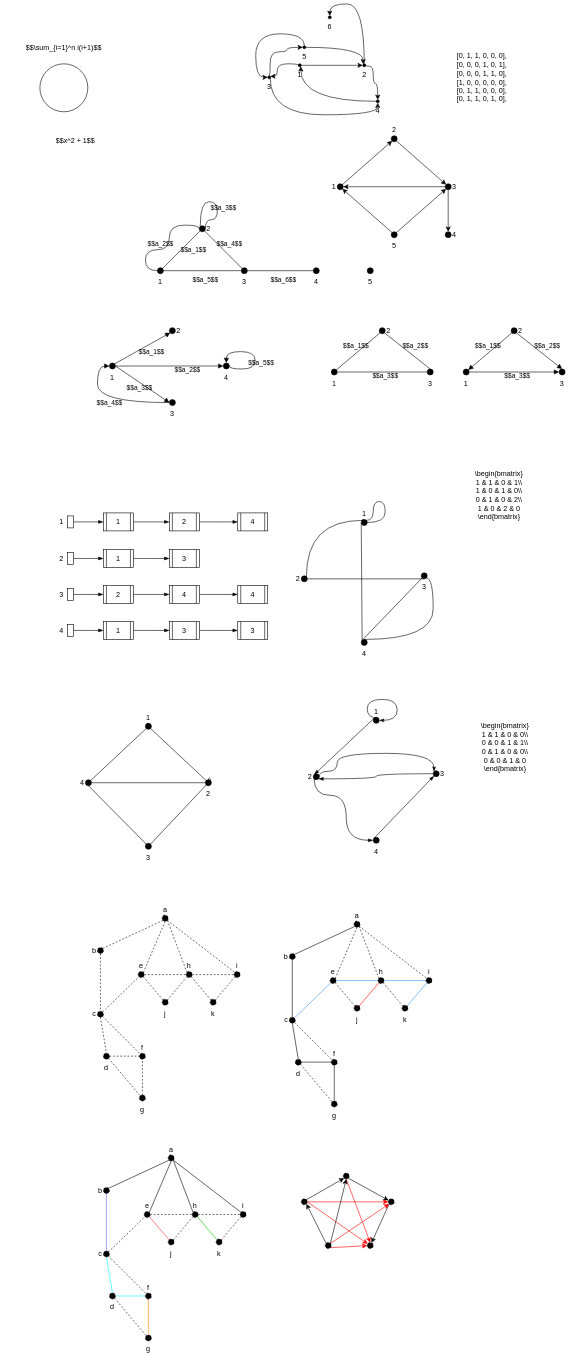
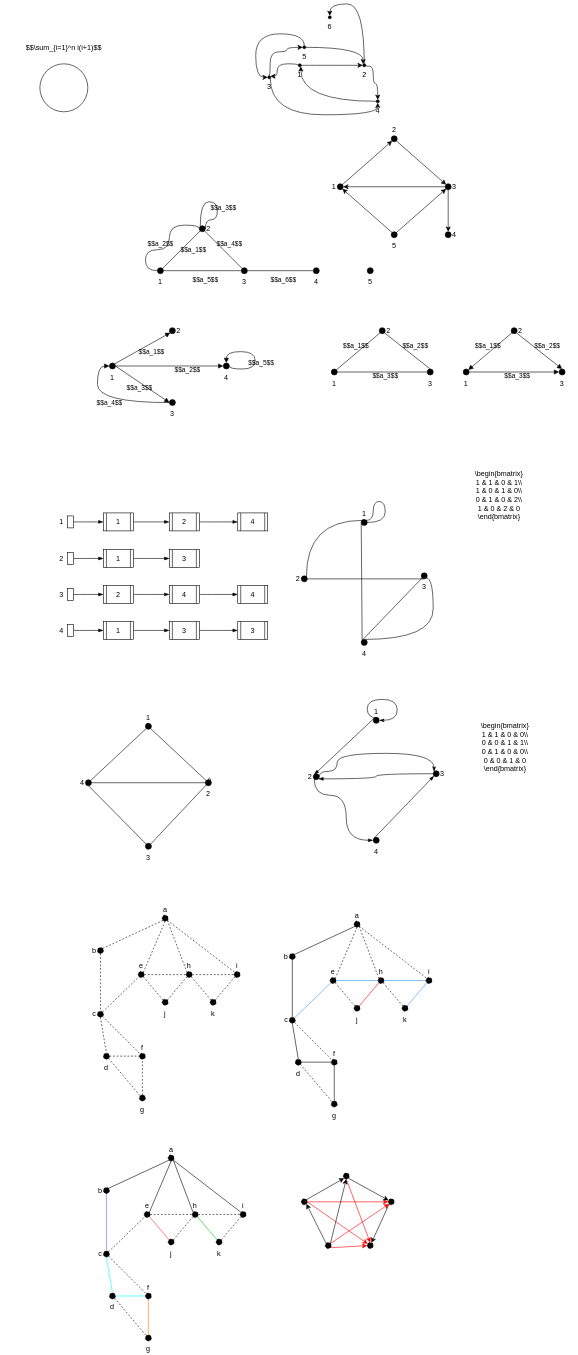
(476, 77) -> none
(76, 140) -> none
